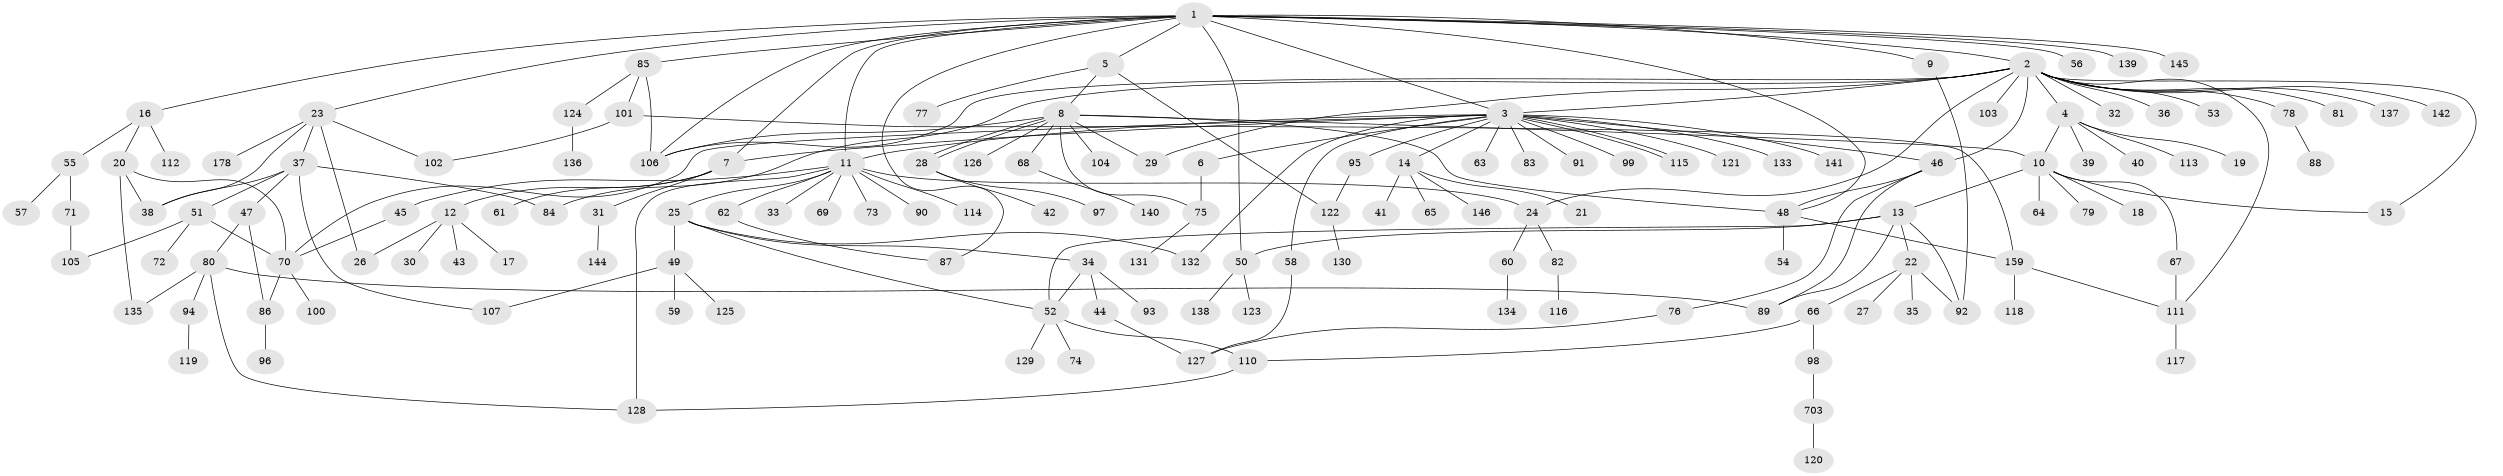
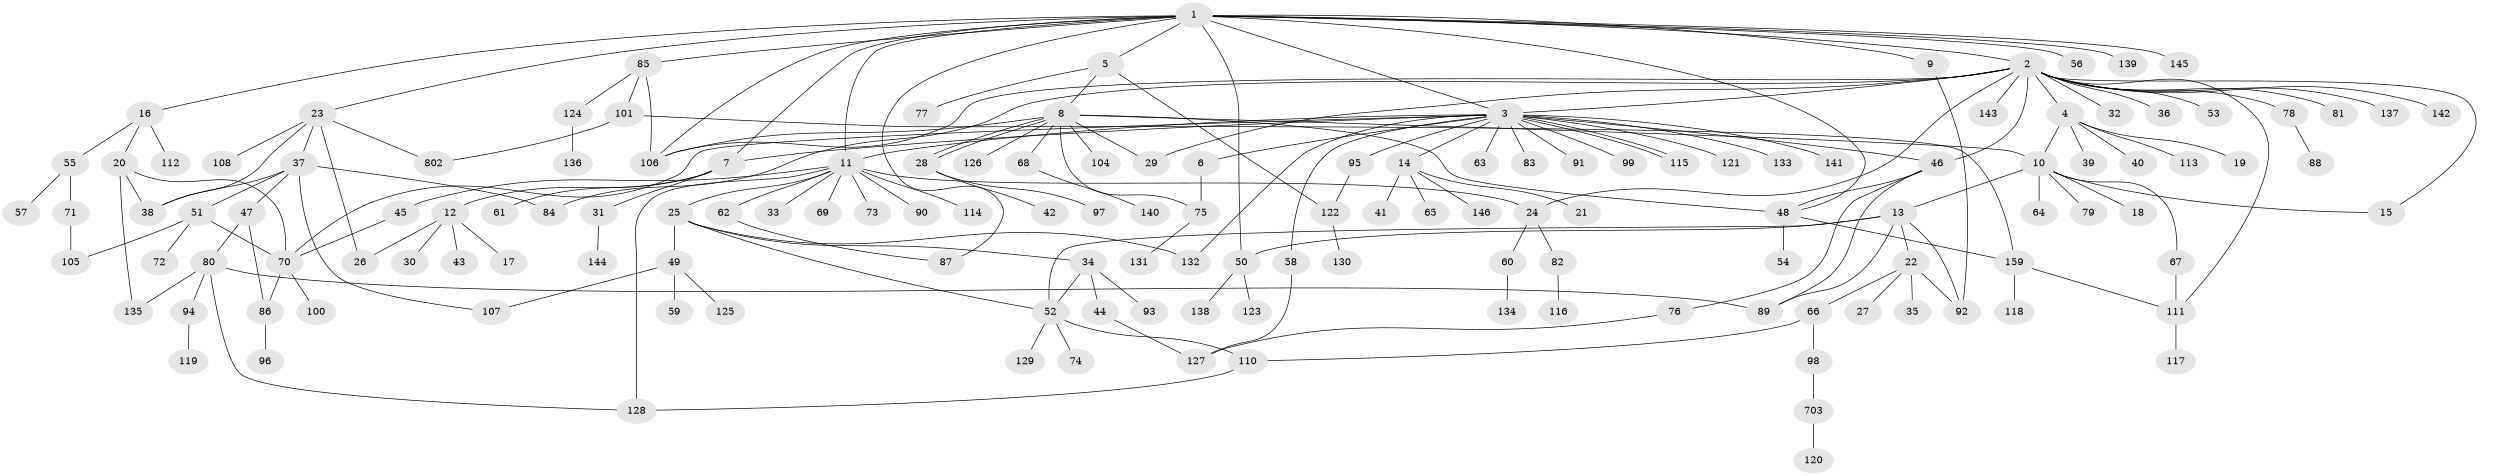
(1988, 114) -> (1988, 114)
(222, 164) -> (222, 164)
(434, 164) -> (434, 164)
